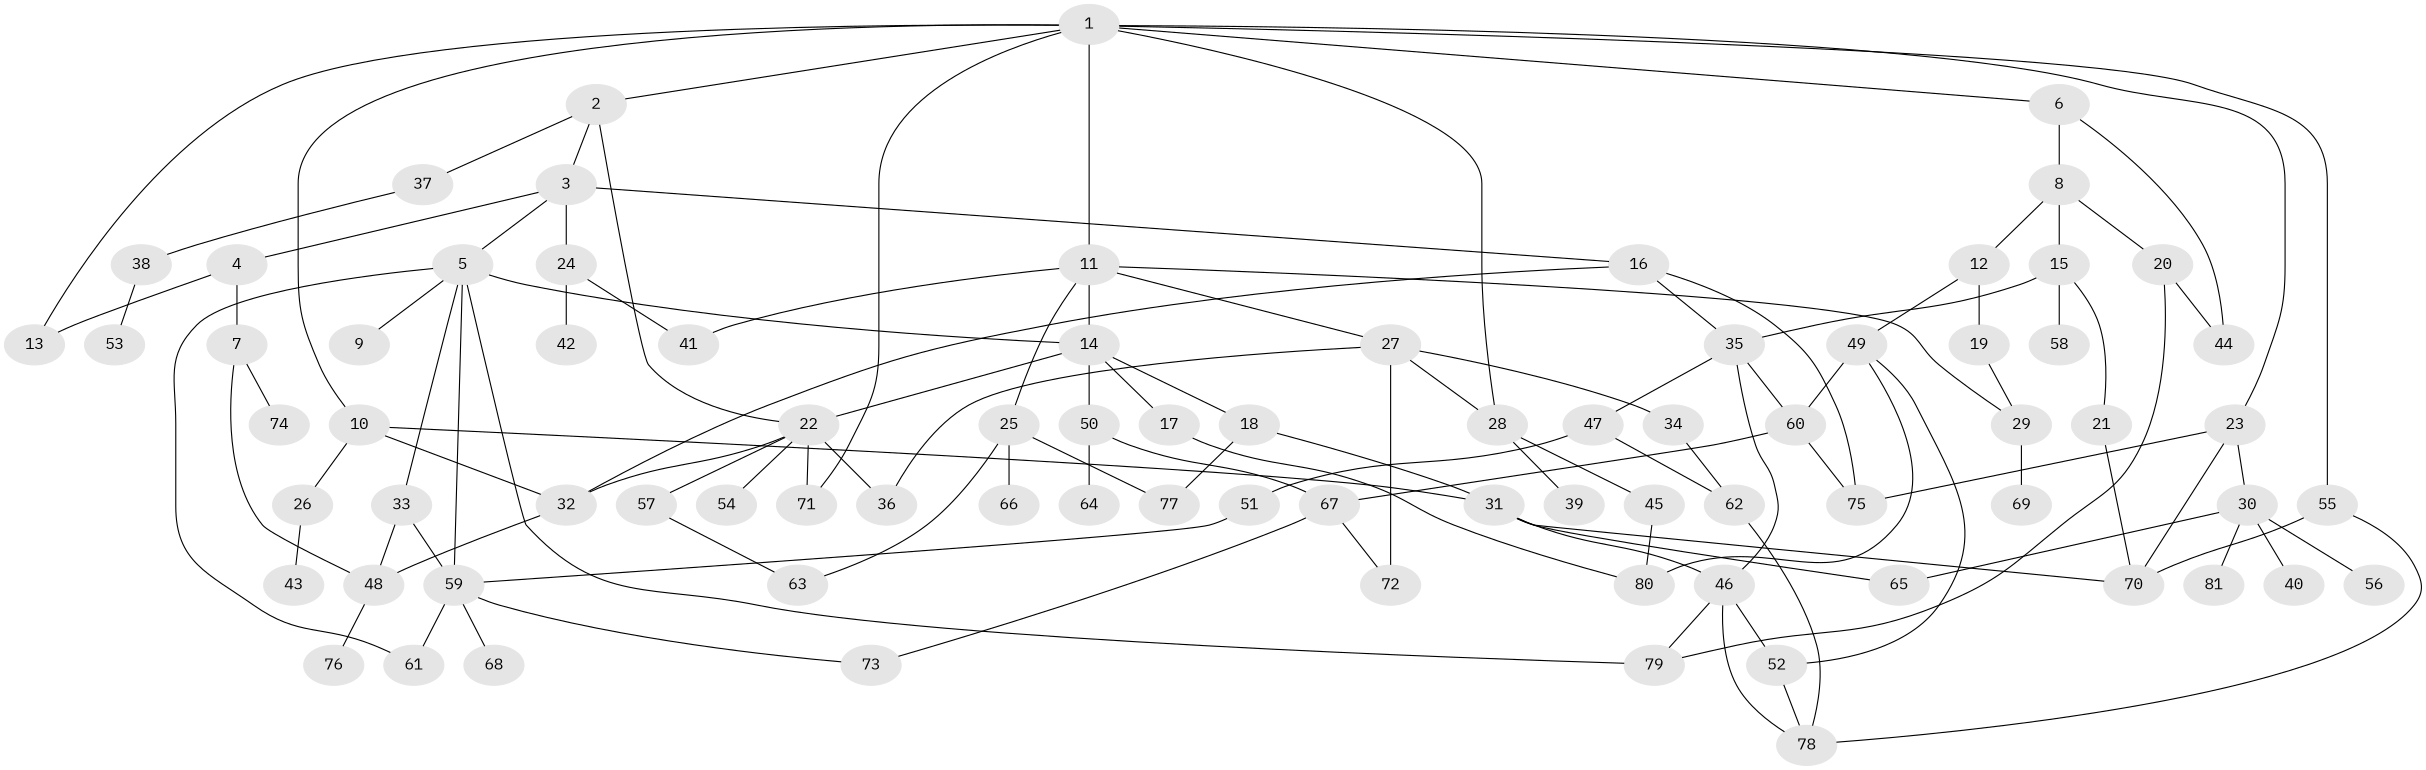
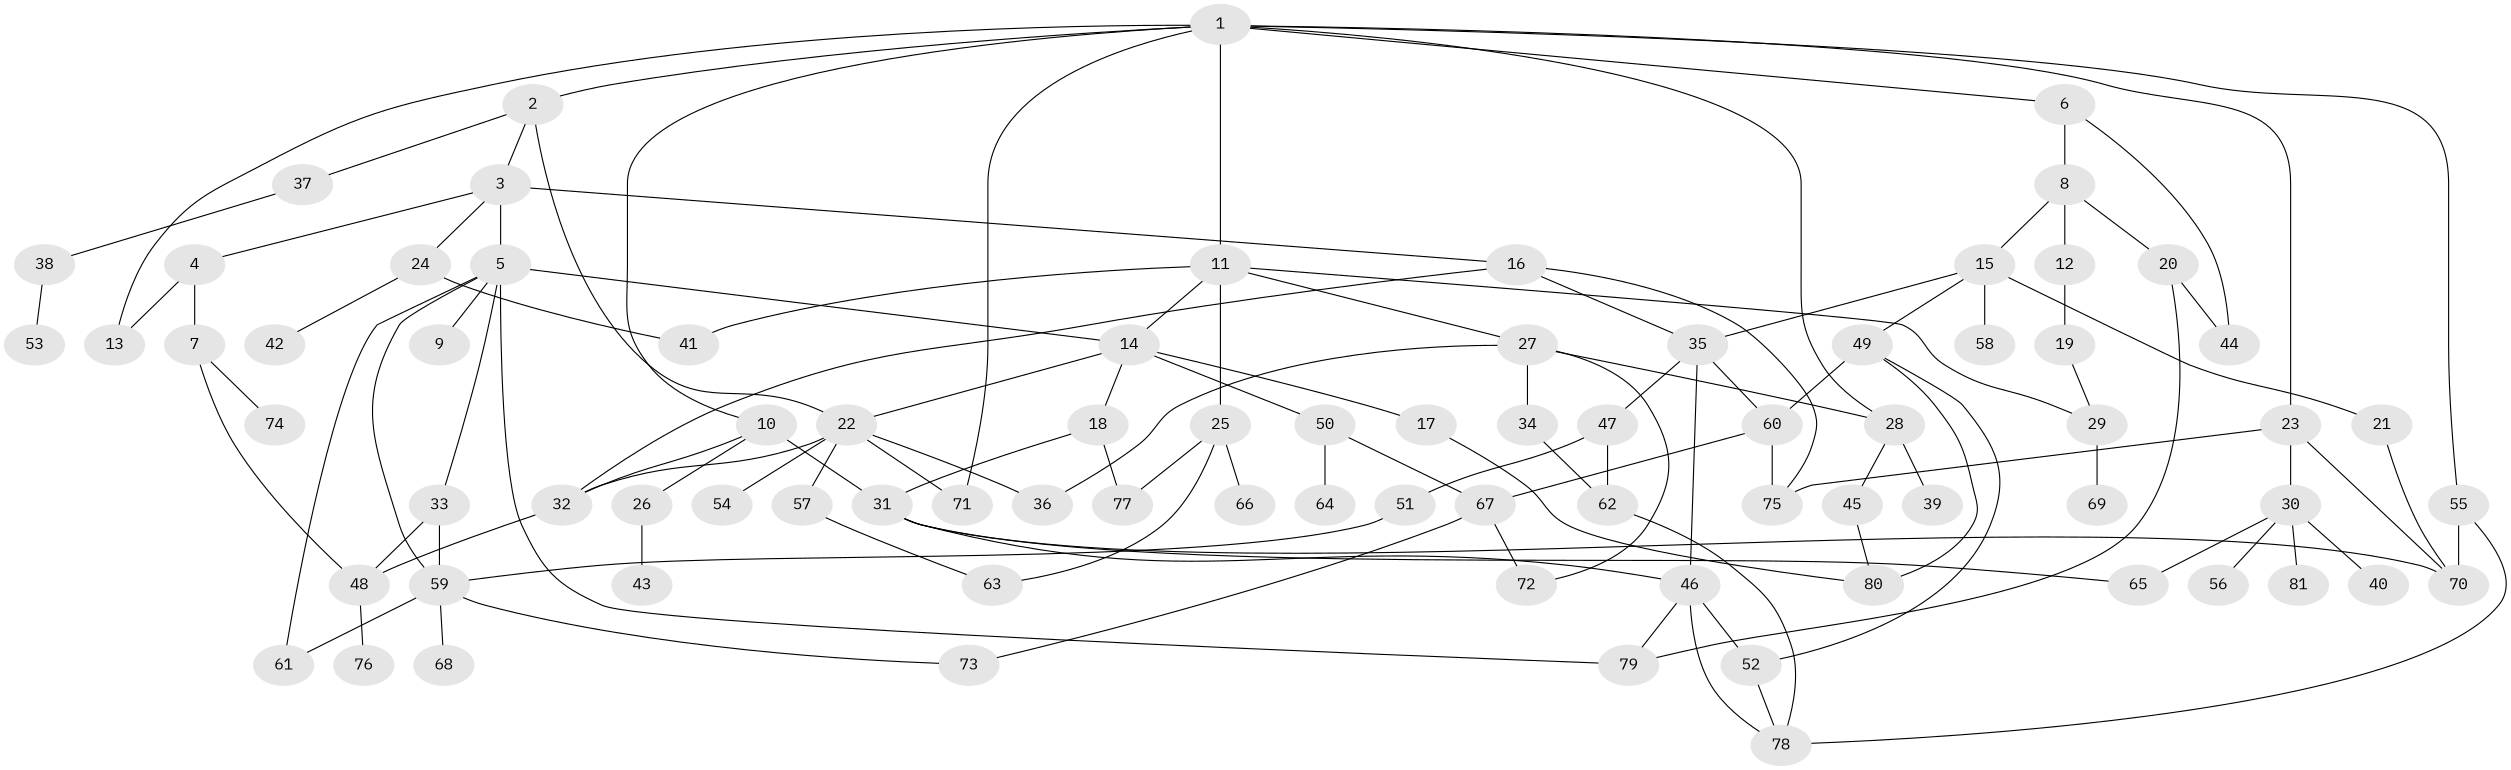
(1926, 300) -> (1923, 305)
